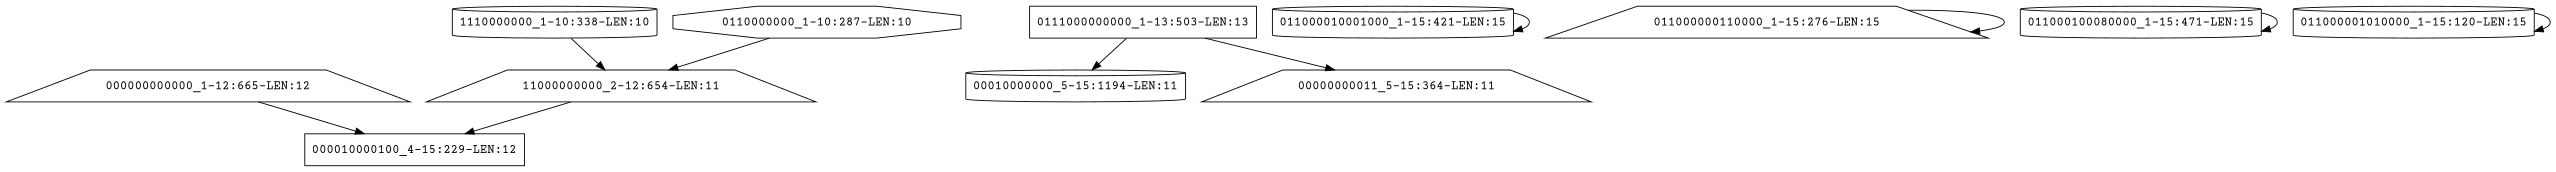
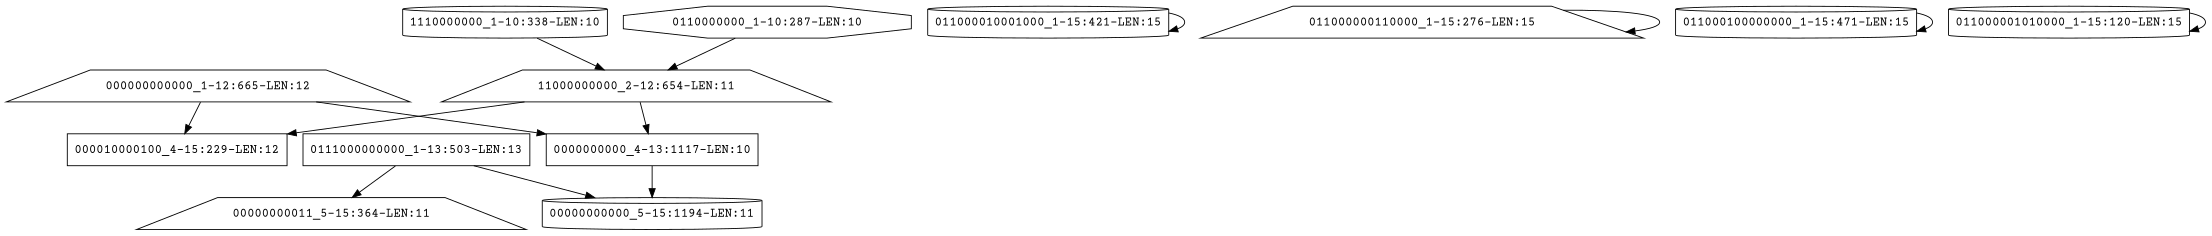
(2141, 22) -> (1796, 22)
(1076, 86) -> (652, 214)
none -> (652, 150)
